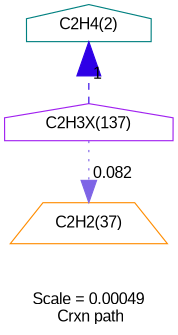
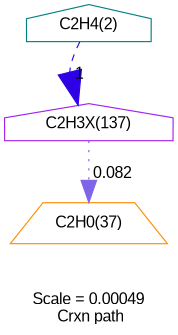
(89, 90) -> (73, 57)
(89, 223) -> (89, 223)
